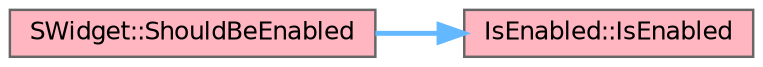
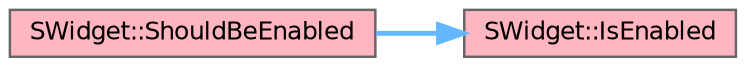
(609, 33) -> (600, 33)
